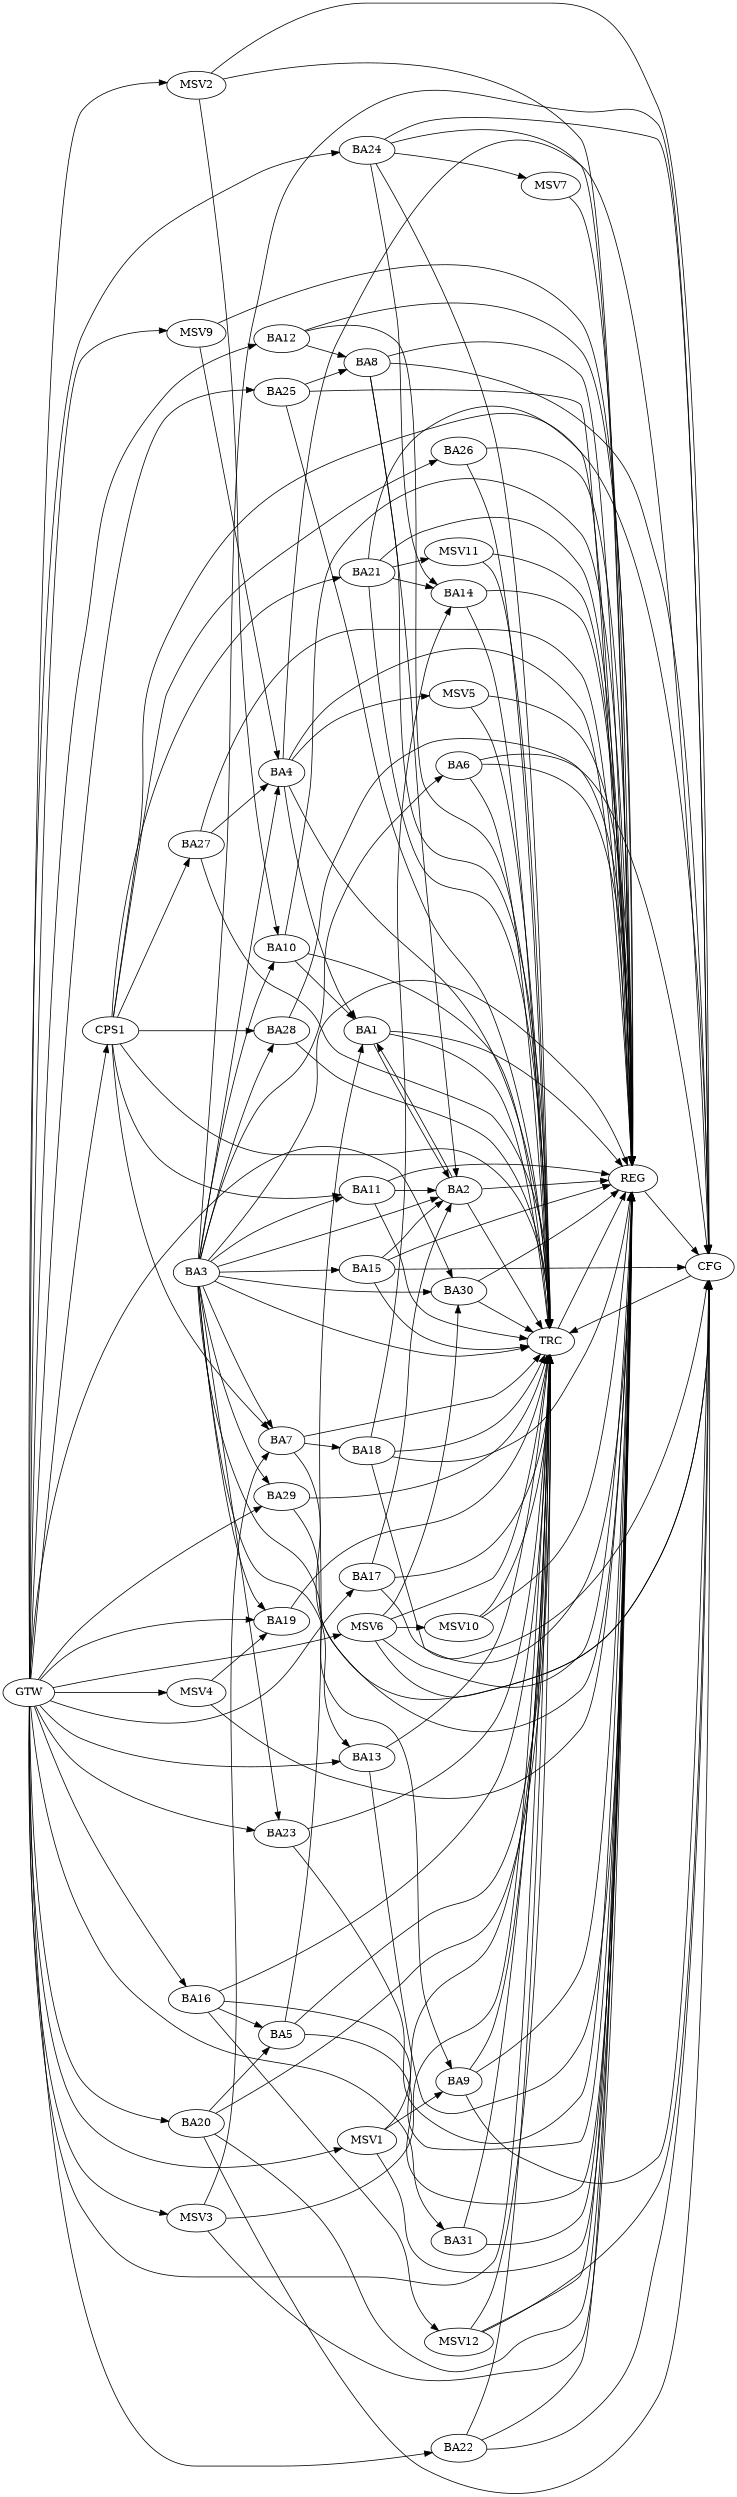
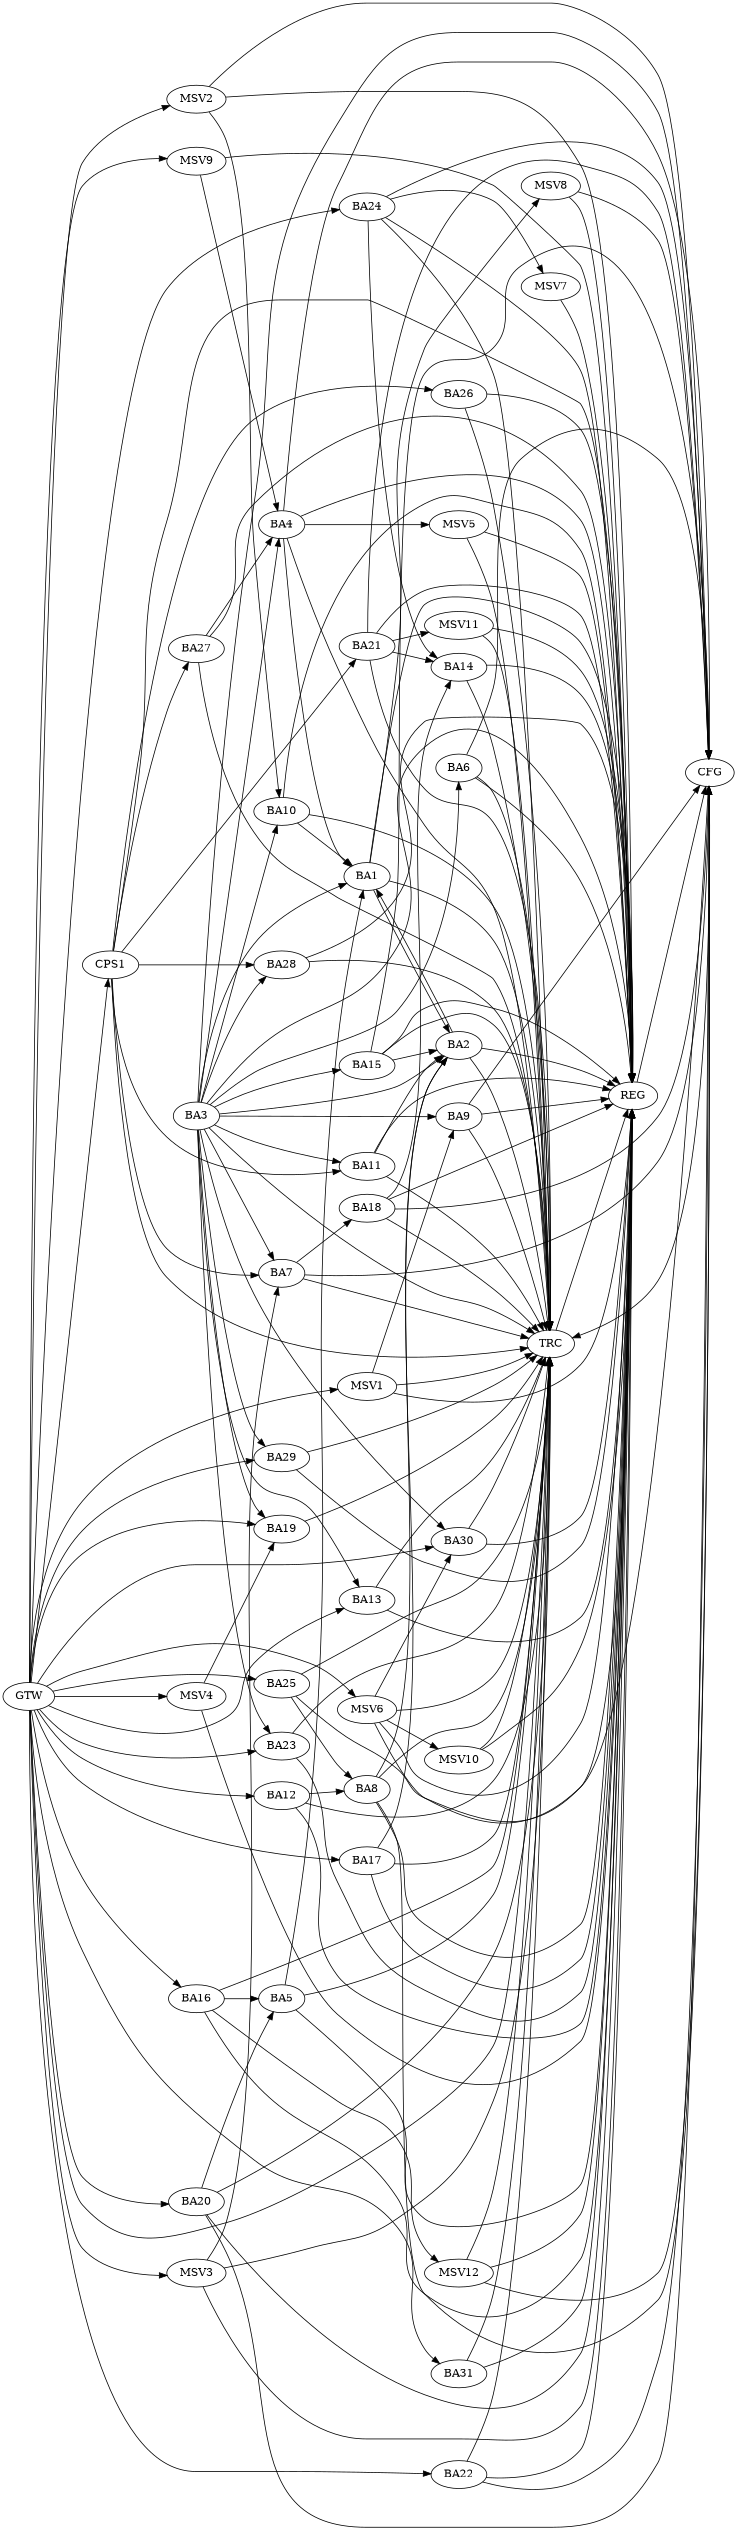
none -> (551, 186)
none -> (247, 954)
